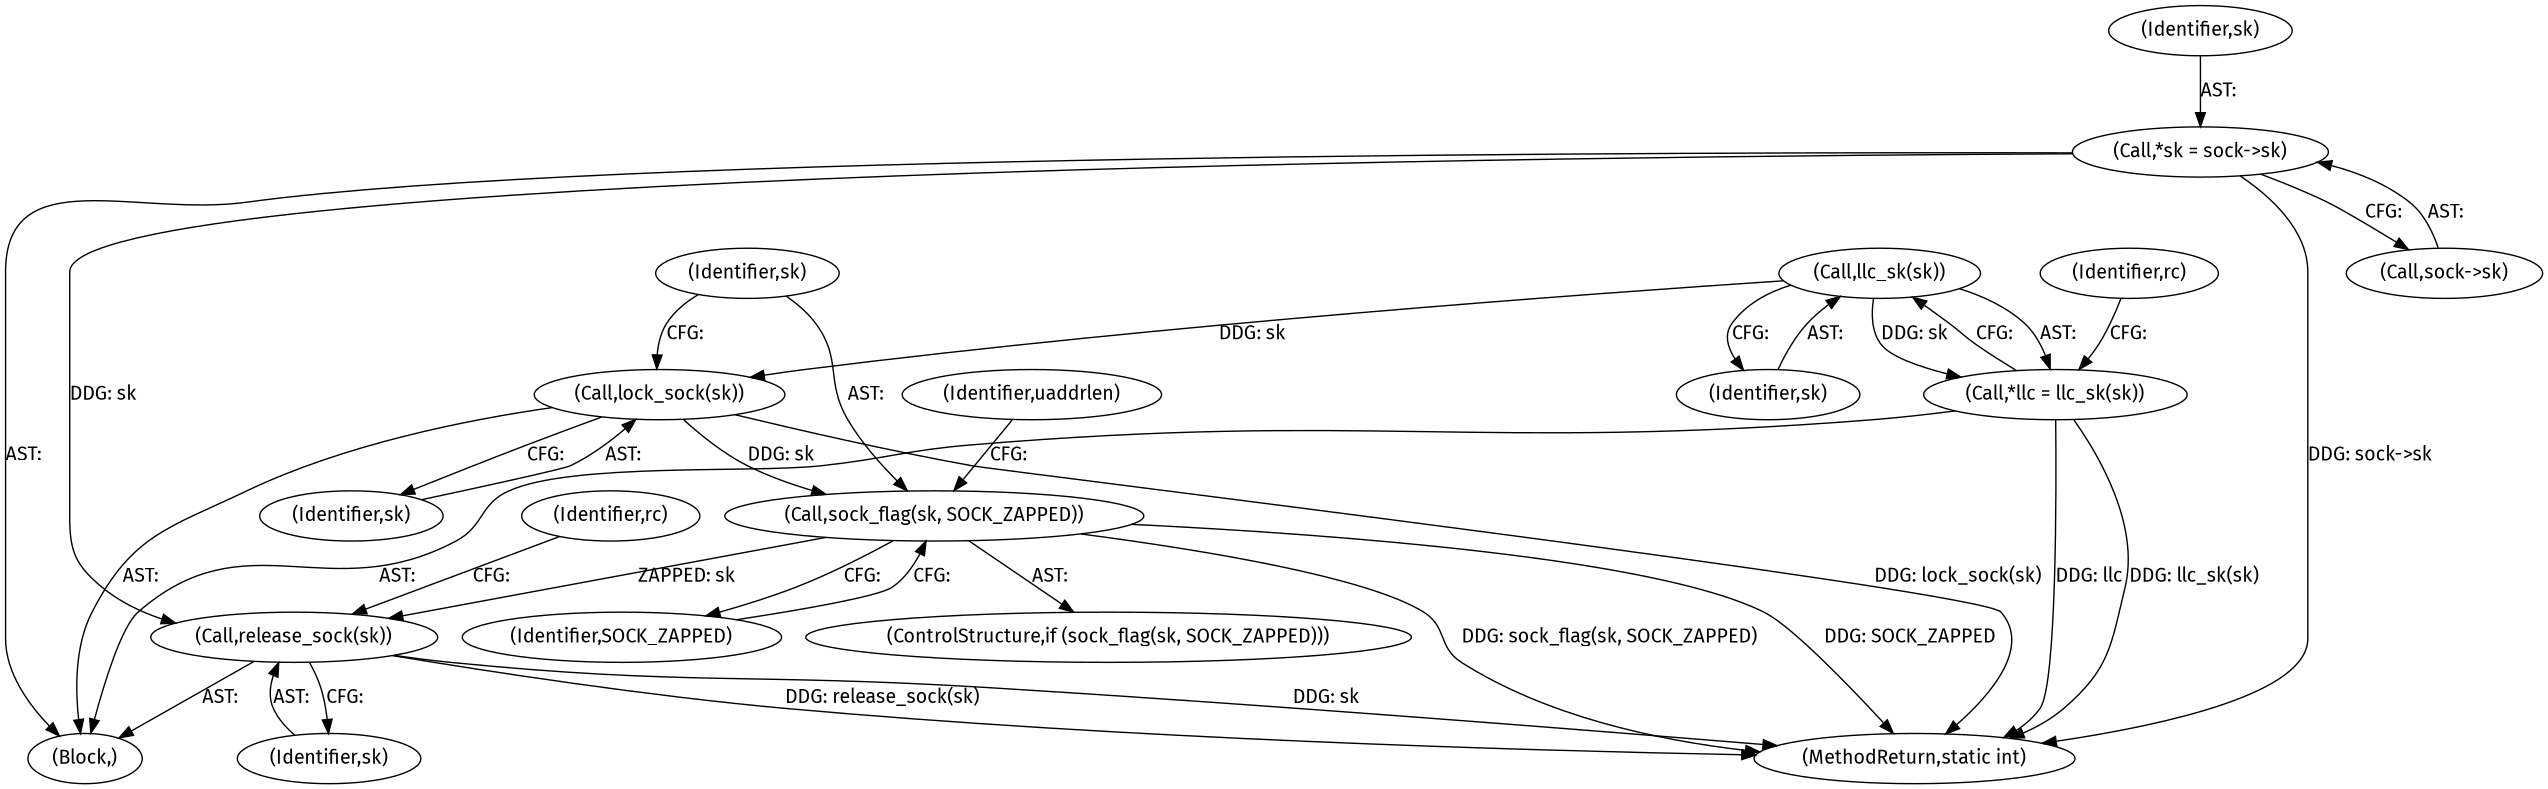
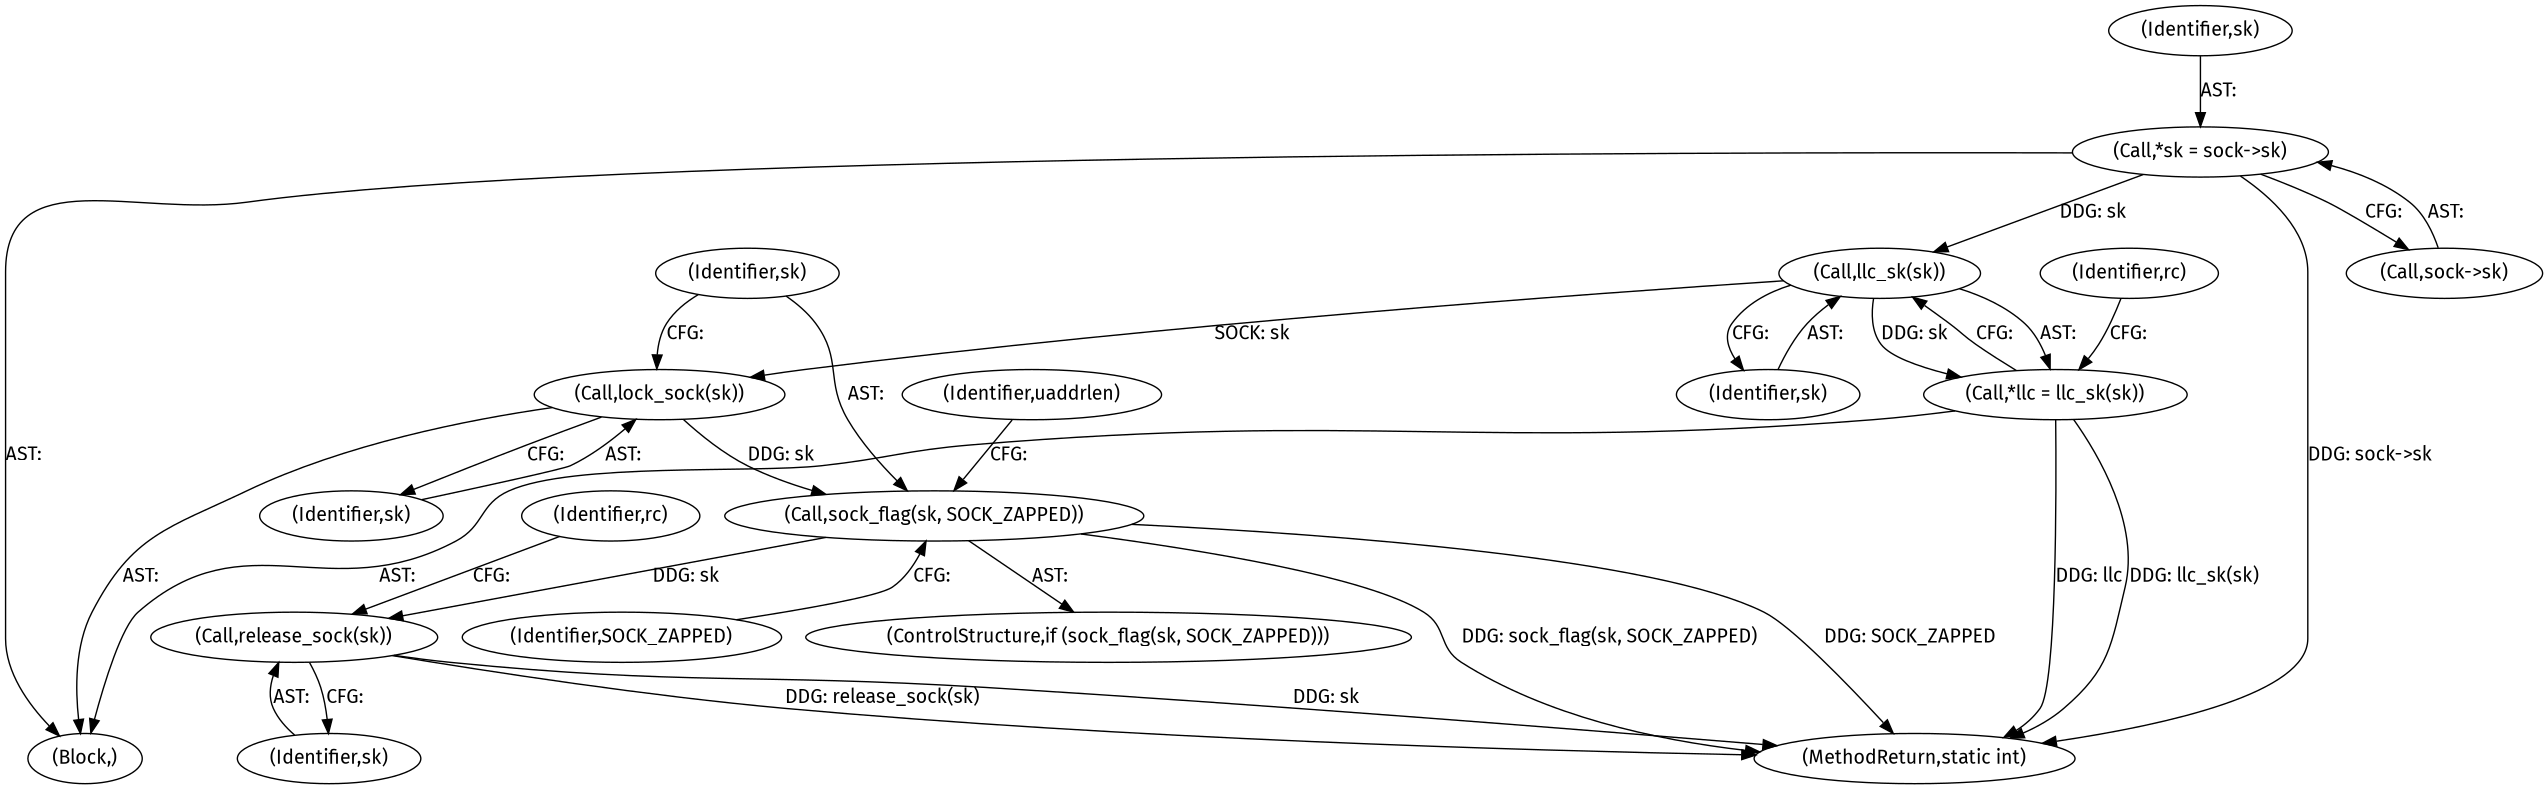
(869, 177) -> (2045, 211)
(1253, 334) -> (1253, 334)
(1434, 525) -> none
(687, 577) -> (687, 577)
(808, 582) -> none
(193, 696) -> none
